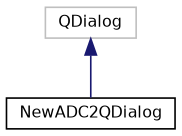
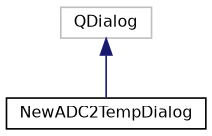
(91, 113) -> (106, 113)
